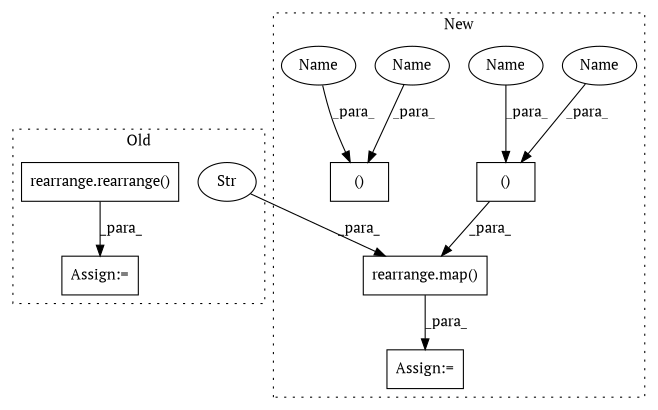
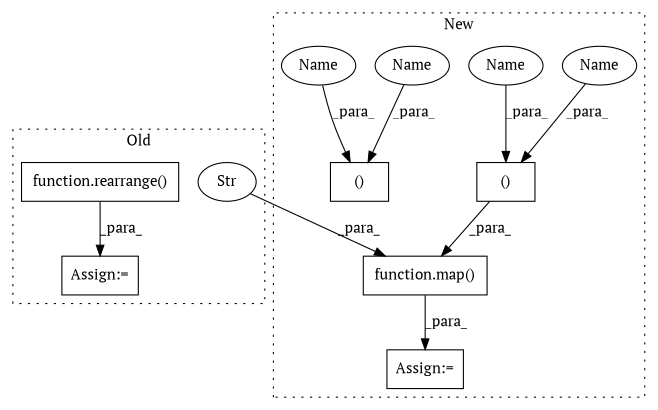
(100, 182) -> (100, 182)
(425, 276) -> (425, 276)
